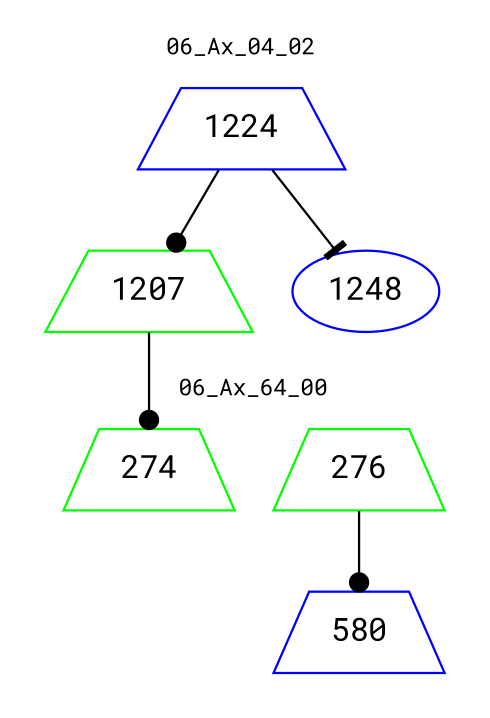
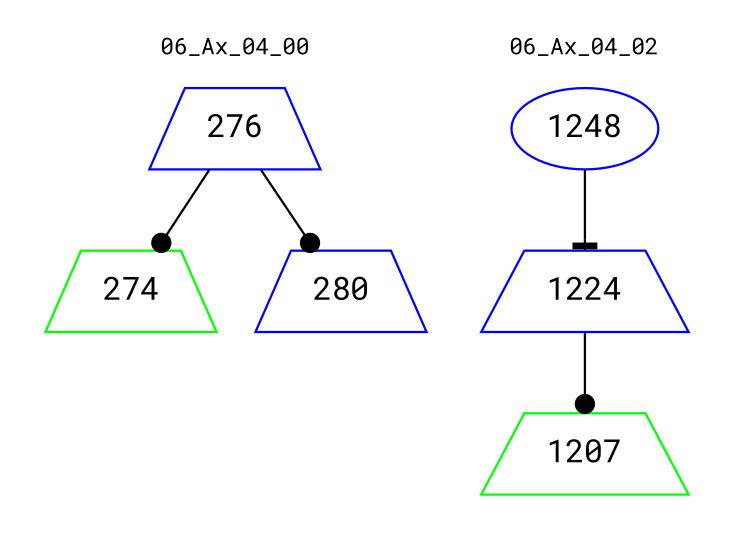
(302, 207) -> (585, 205)
(149, 383) -> (188, 202)
(254, 390) -> (236, 49)
(359, 470) -> (235, 129)
(359, 632) -> (341, 291)
